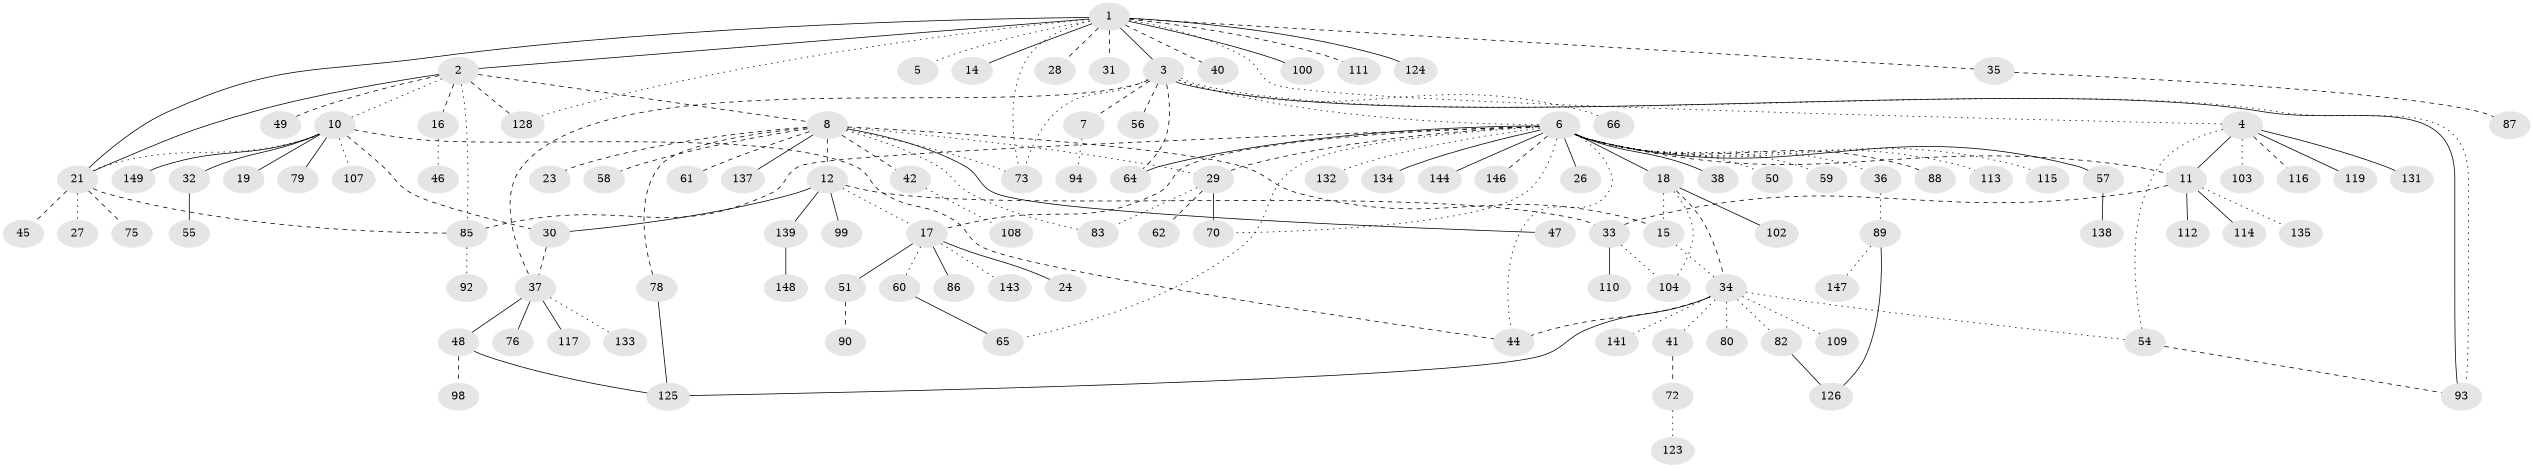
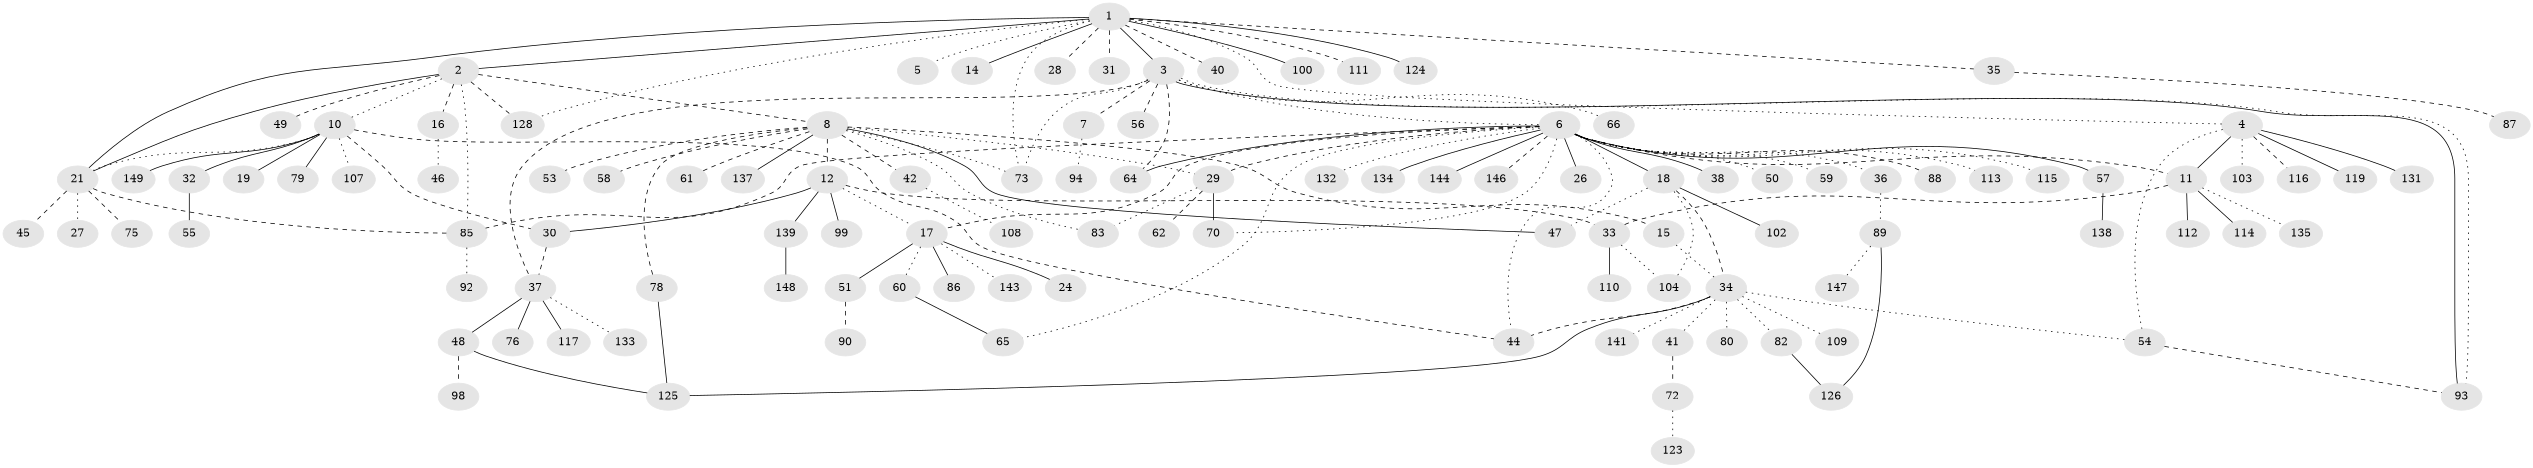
(550, 179) -> (550, 179)
(1664, 207) -> (1609, 207)
